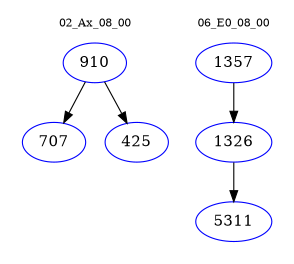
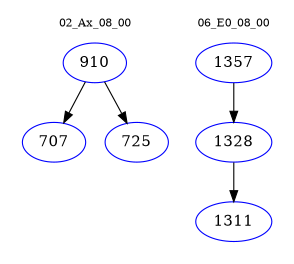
(137, 142) -> (137, 142)
(234, 142) -> (234, 142)
(234, 222) -> (234, 222)
